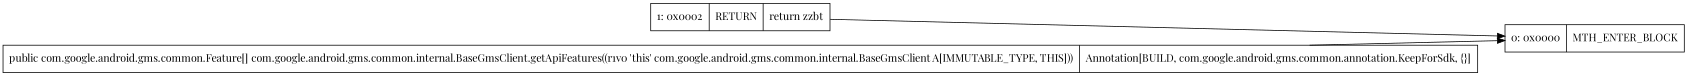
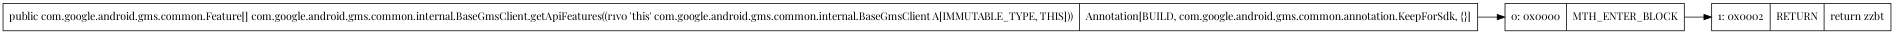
(1164, 28) -> (1694, 17)
